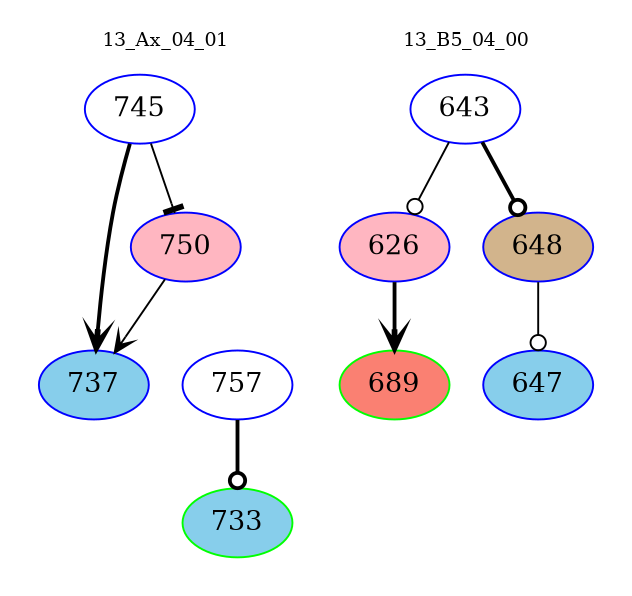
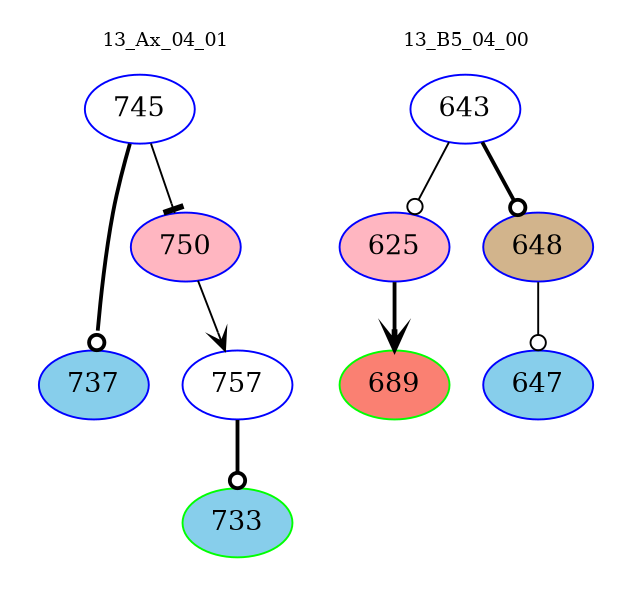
(109, 236) -> (109, 236)
(395, 247) -> (395, 247)
(145, 308) -> (208, 307)
